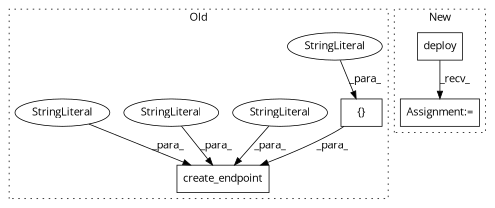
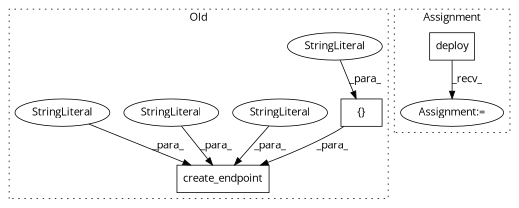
(440, 18) -> (452, 18)
(440, 113) -> (452, 113)
